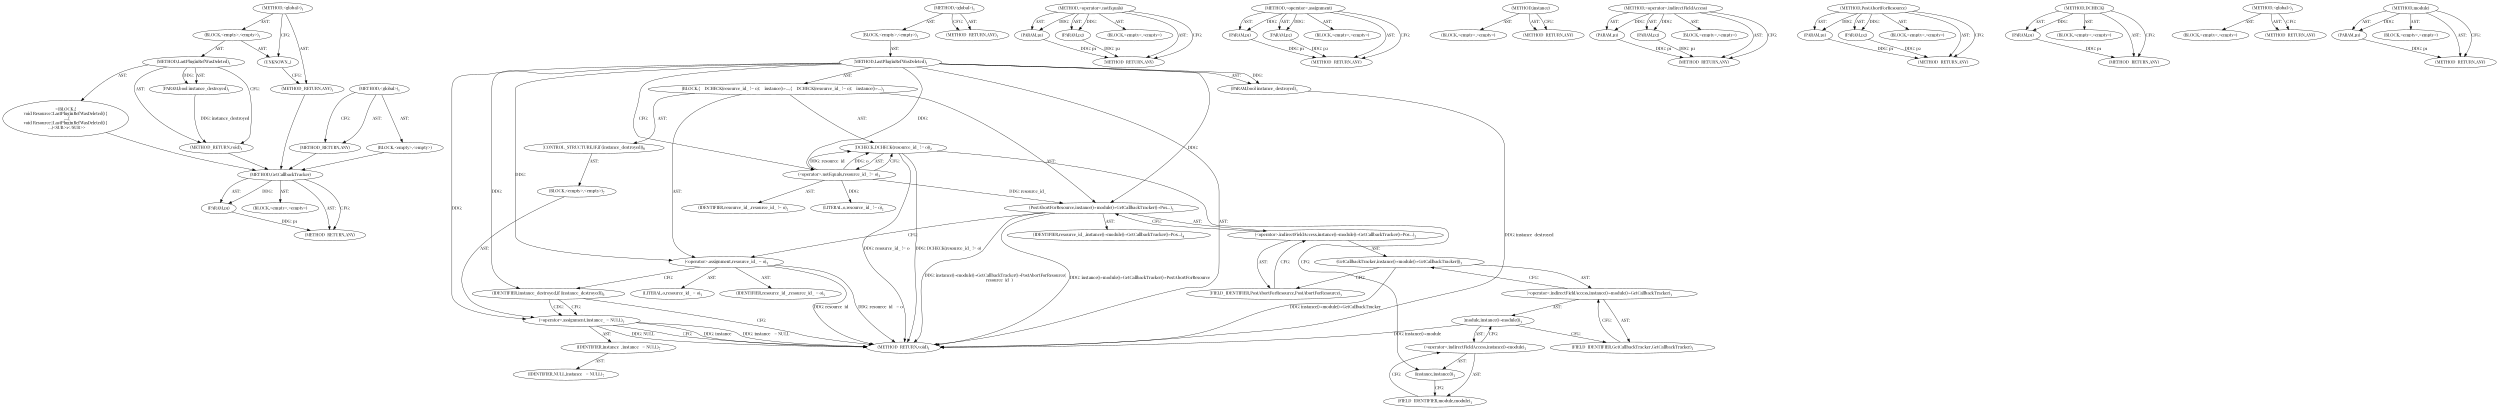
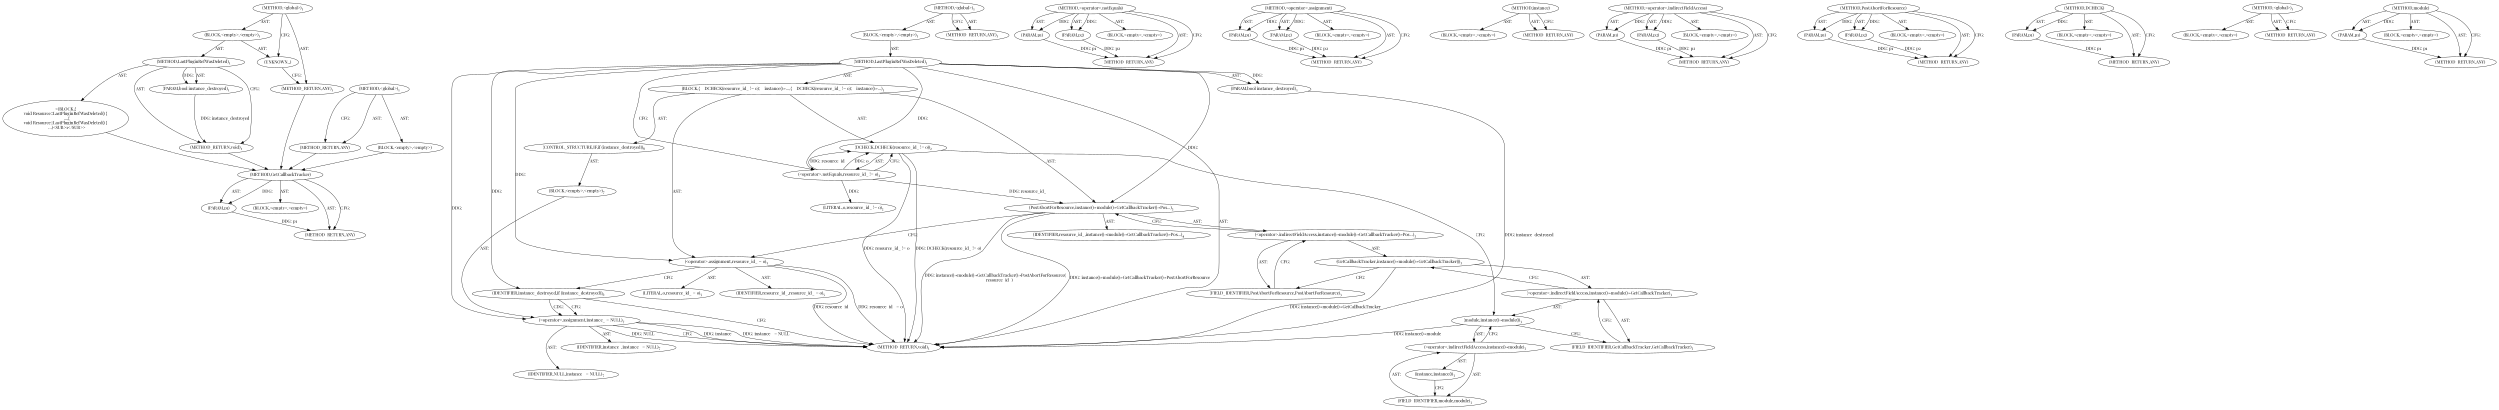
(743, 208) -> none
(1361, 226) -> (1250, 181)
(594, 360) -> (547, 343)
(1397, 375) -> (1397, 375)
